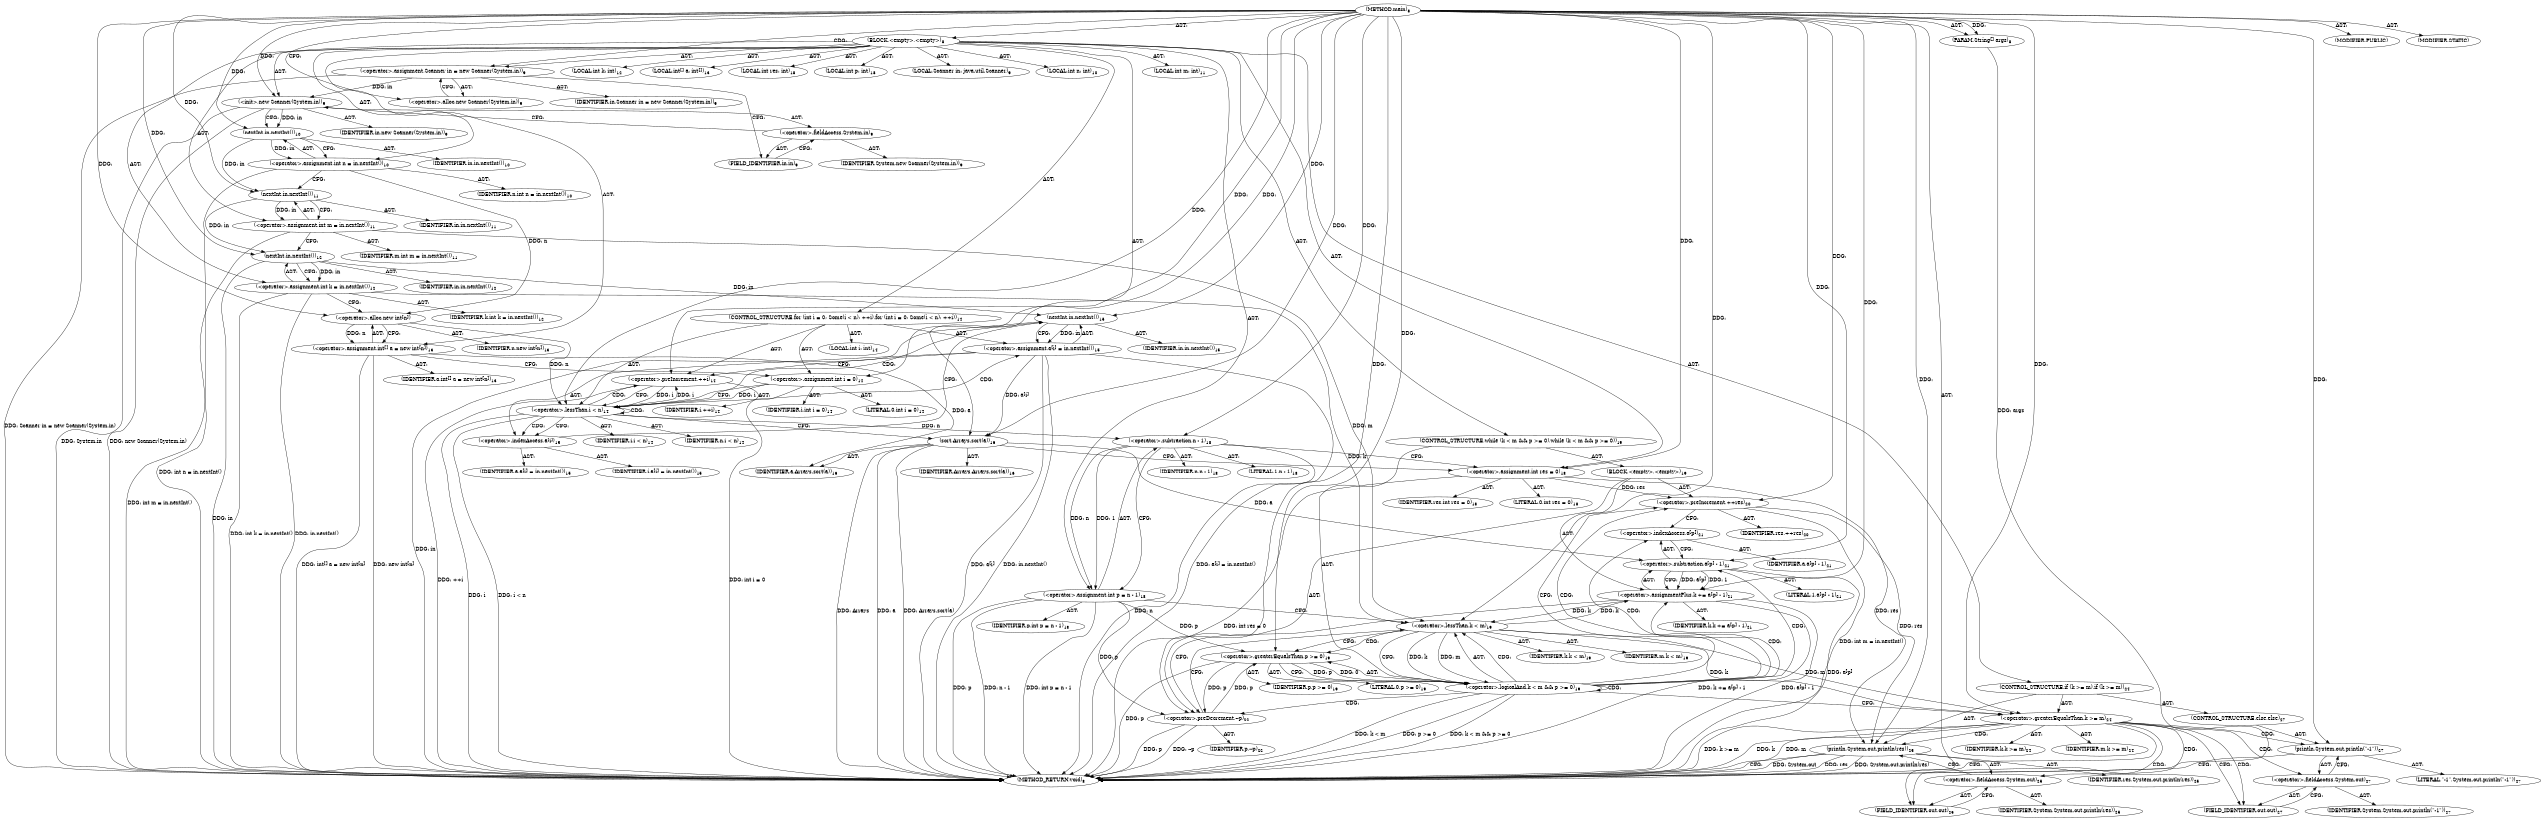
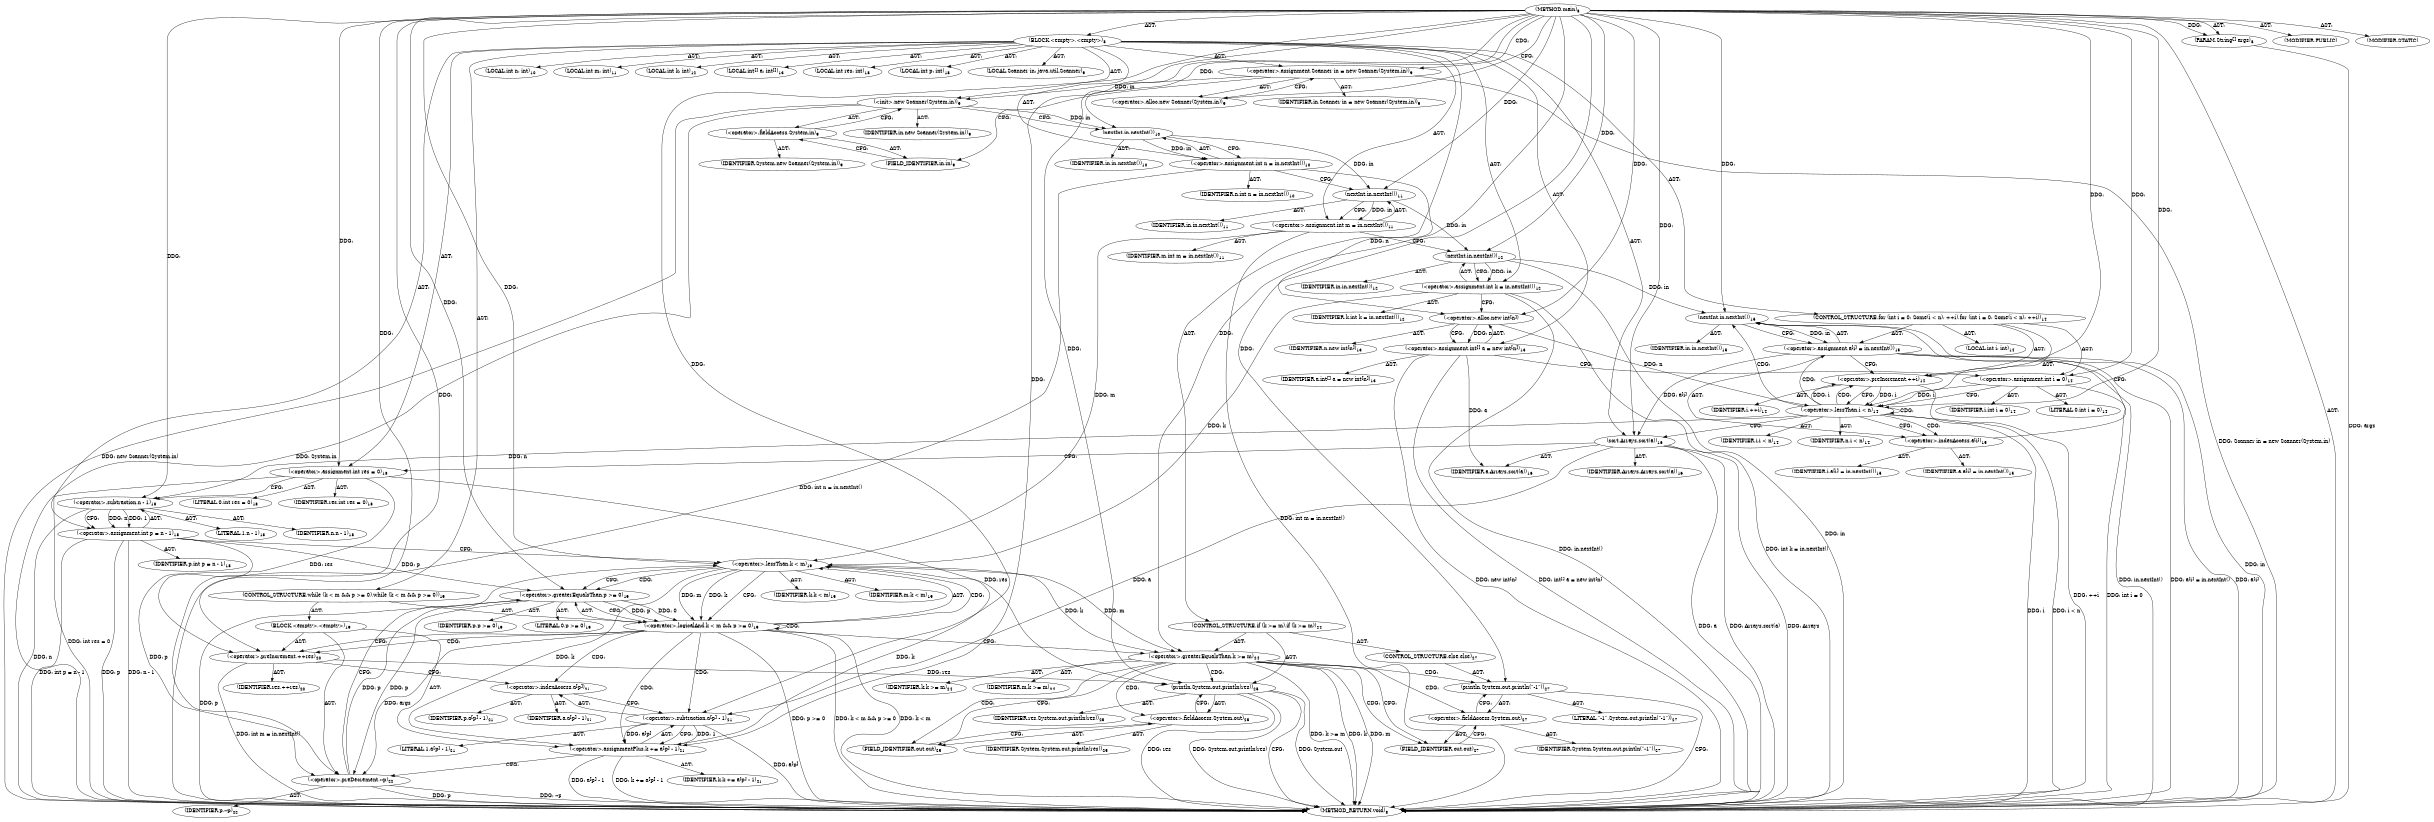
(696, 17) -> none
(1348, 453) -> (229, 495)
(1353, 704) -> (398, 704)
none -> (461, 719)
